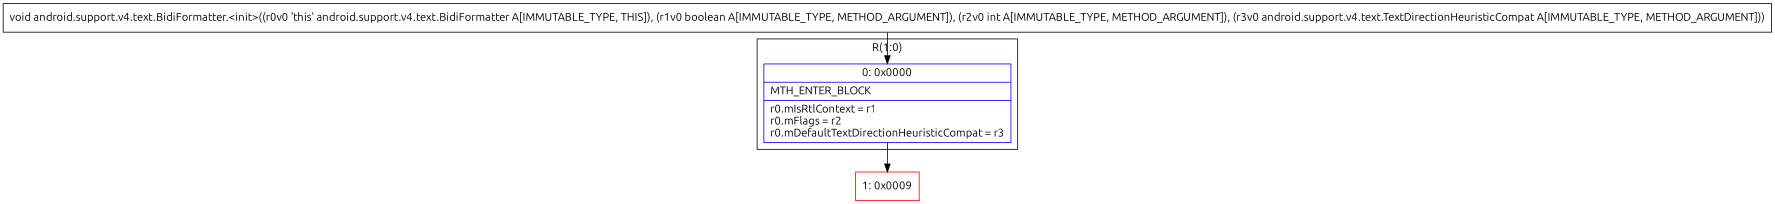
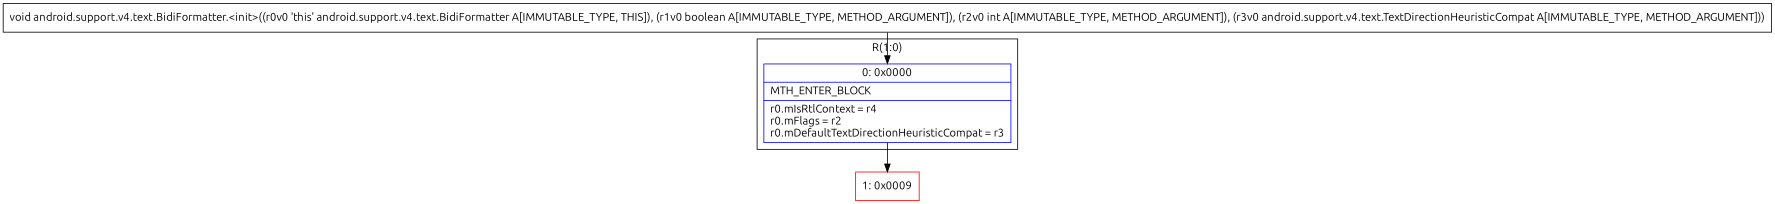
(824, 109) -> (824, 109)
